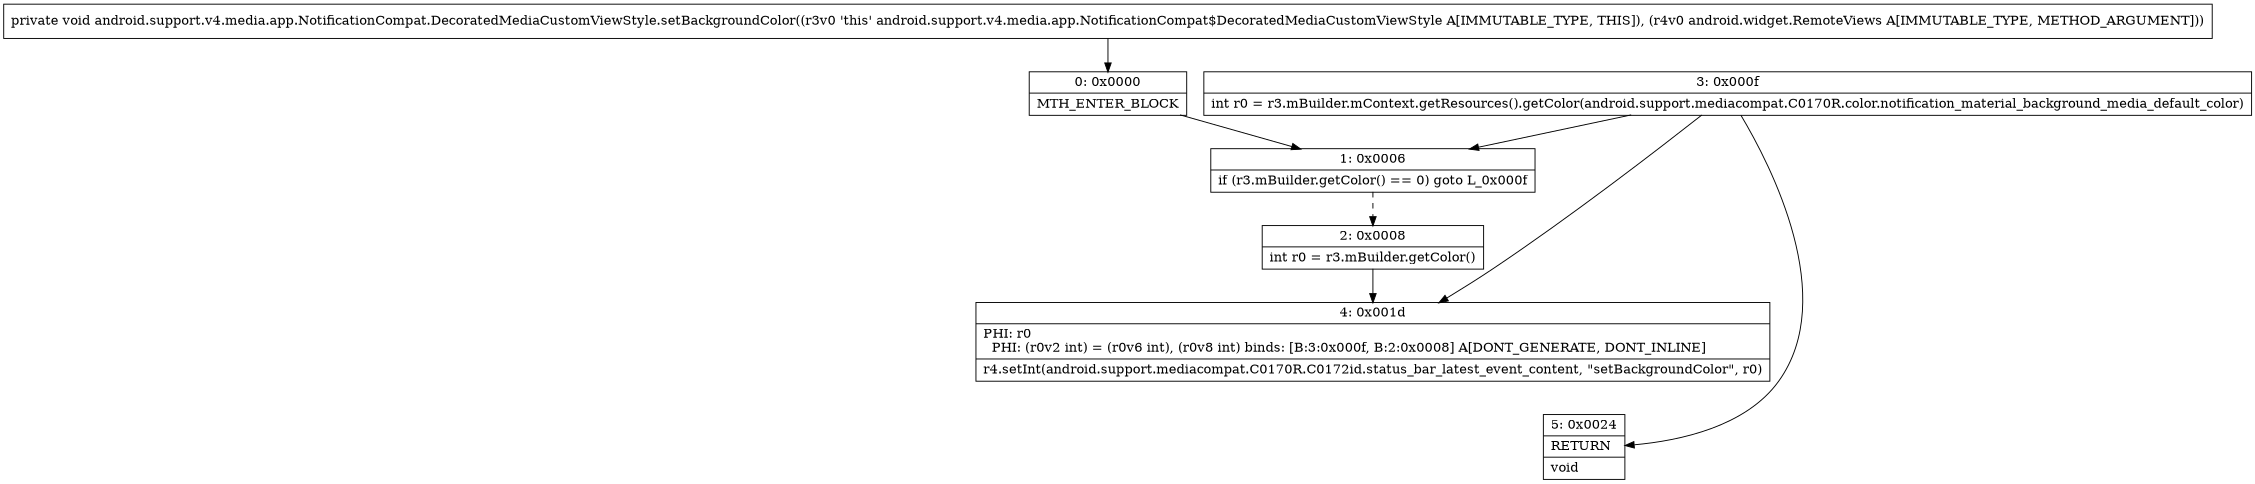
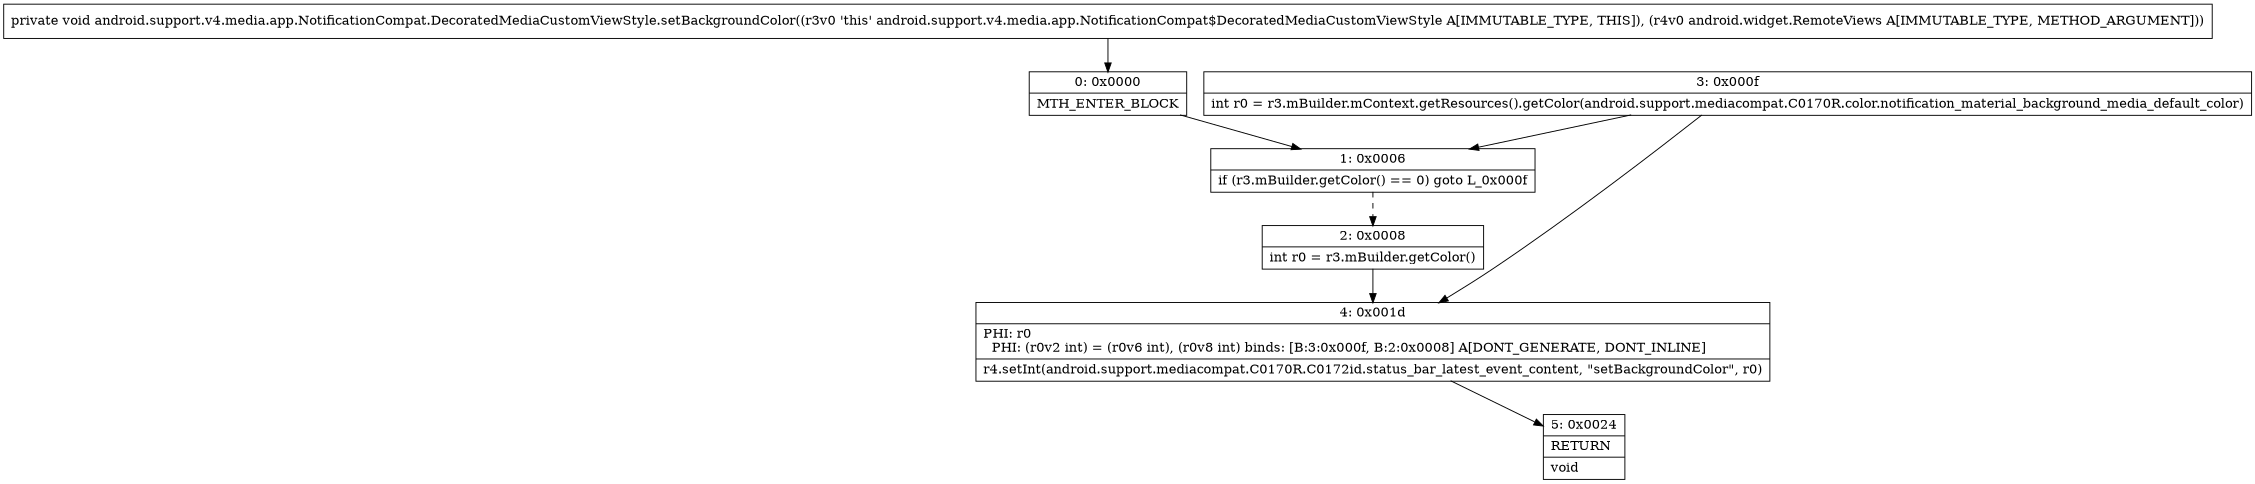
(1800, 325) -> (1493, 401)
